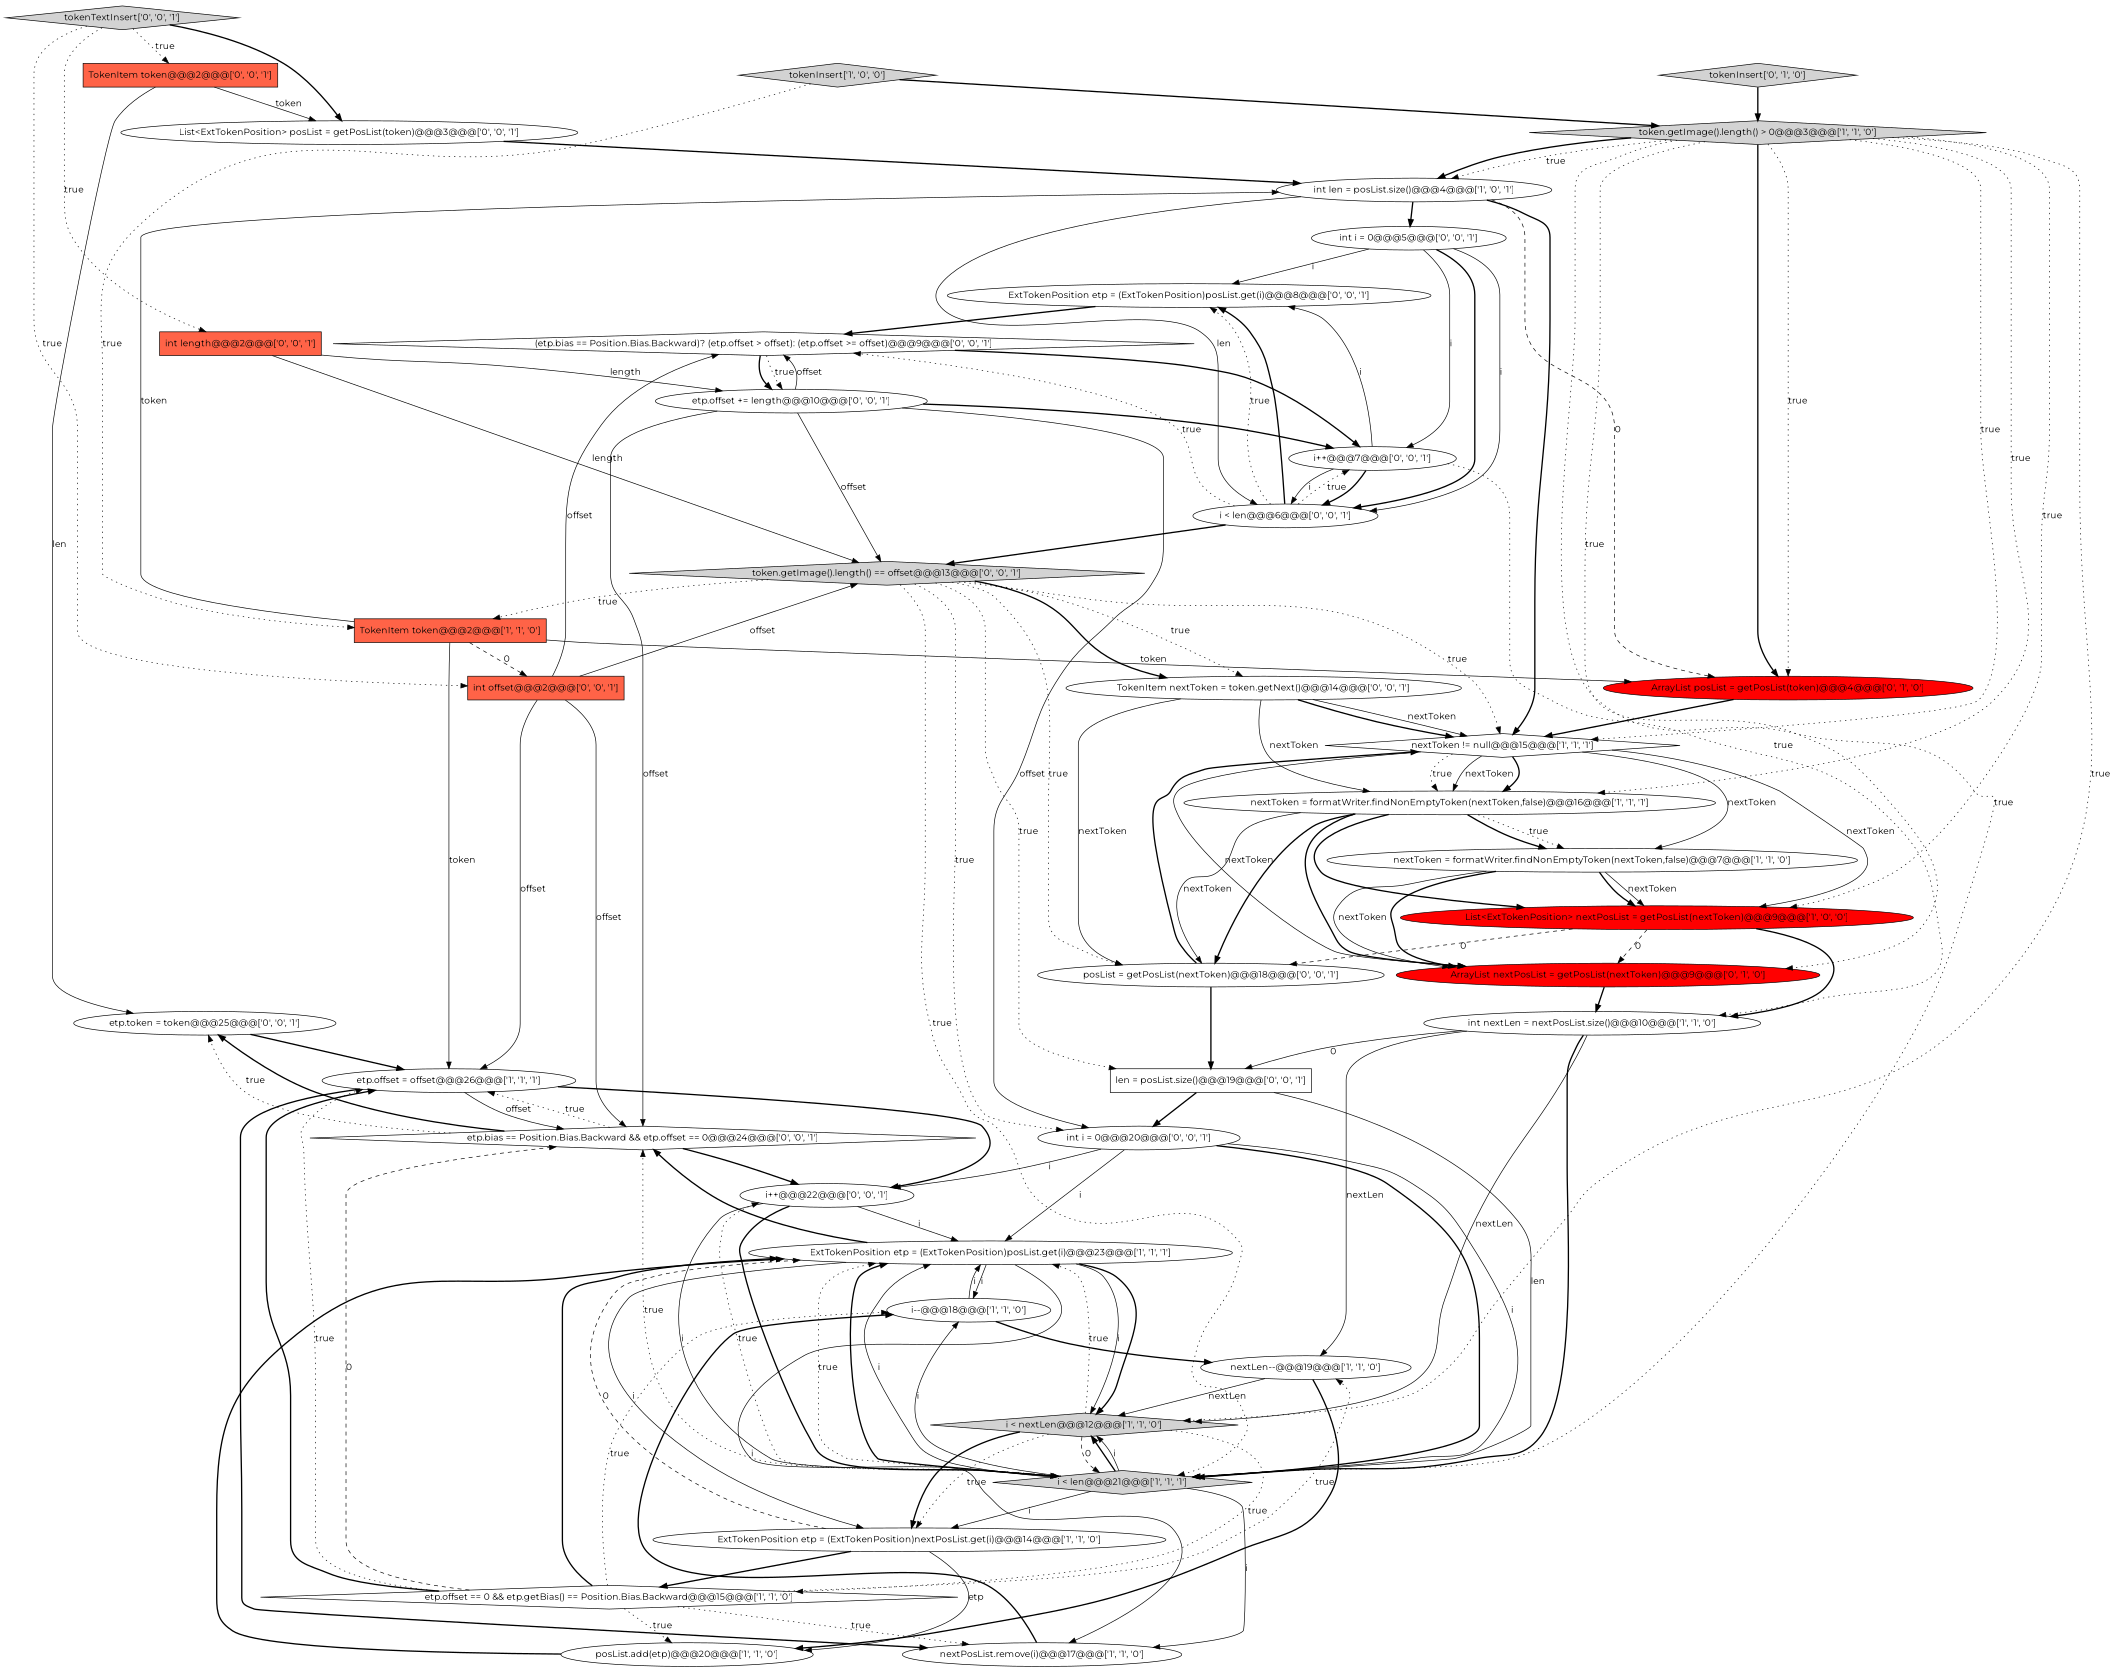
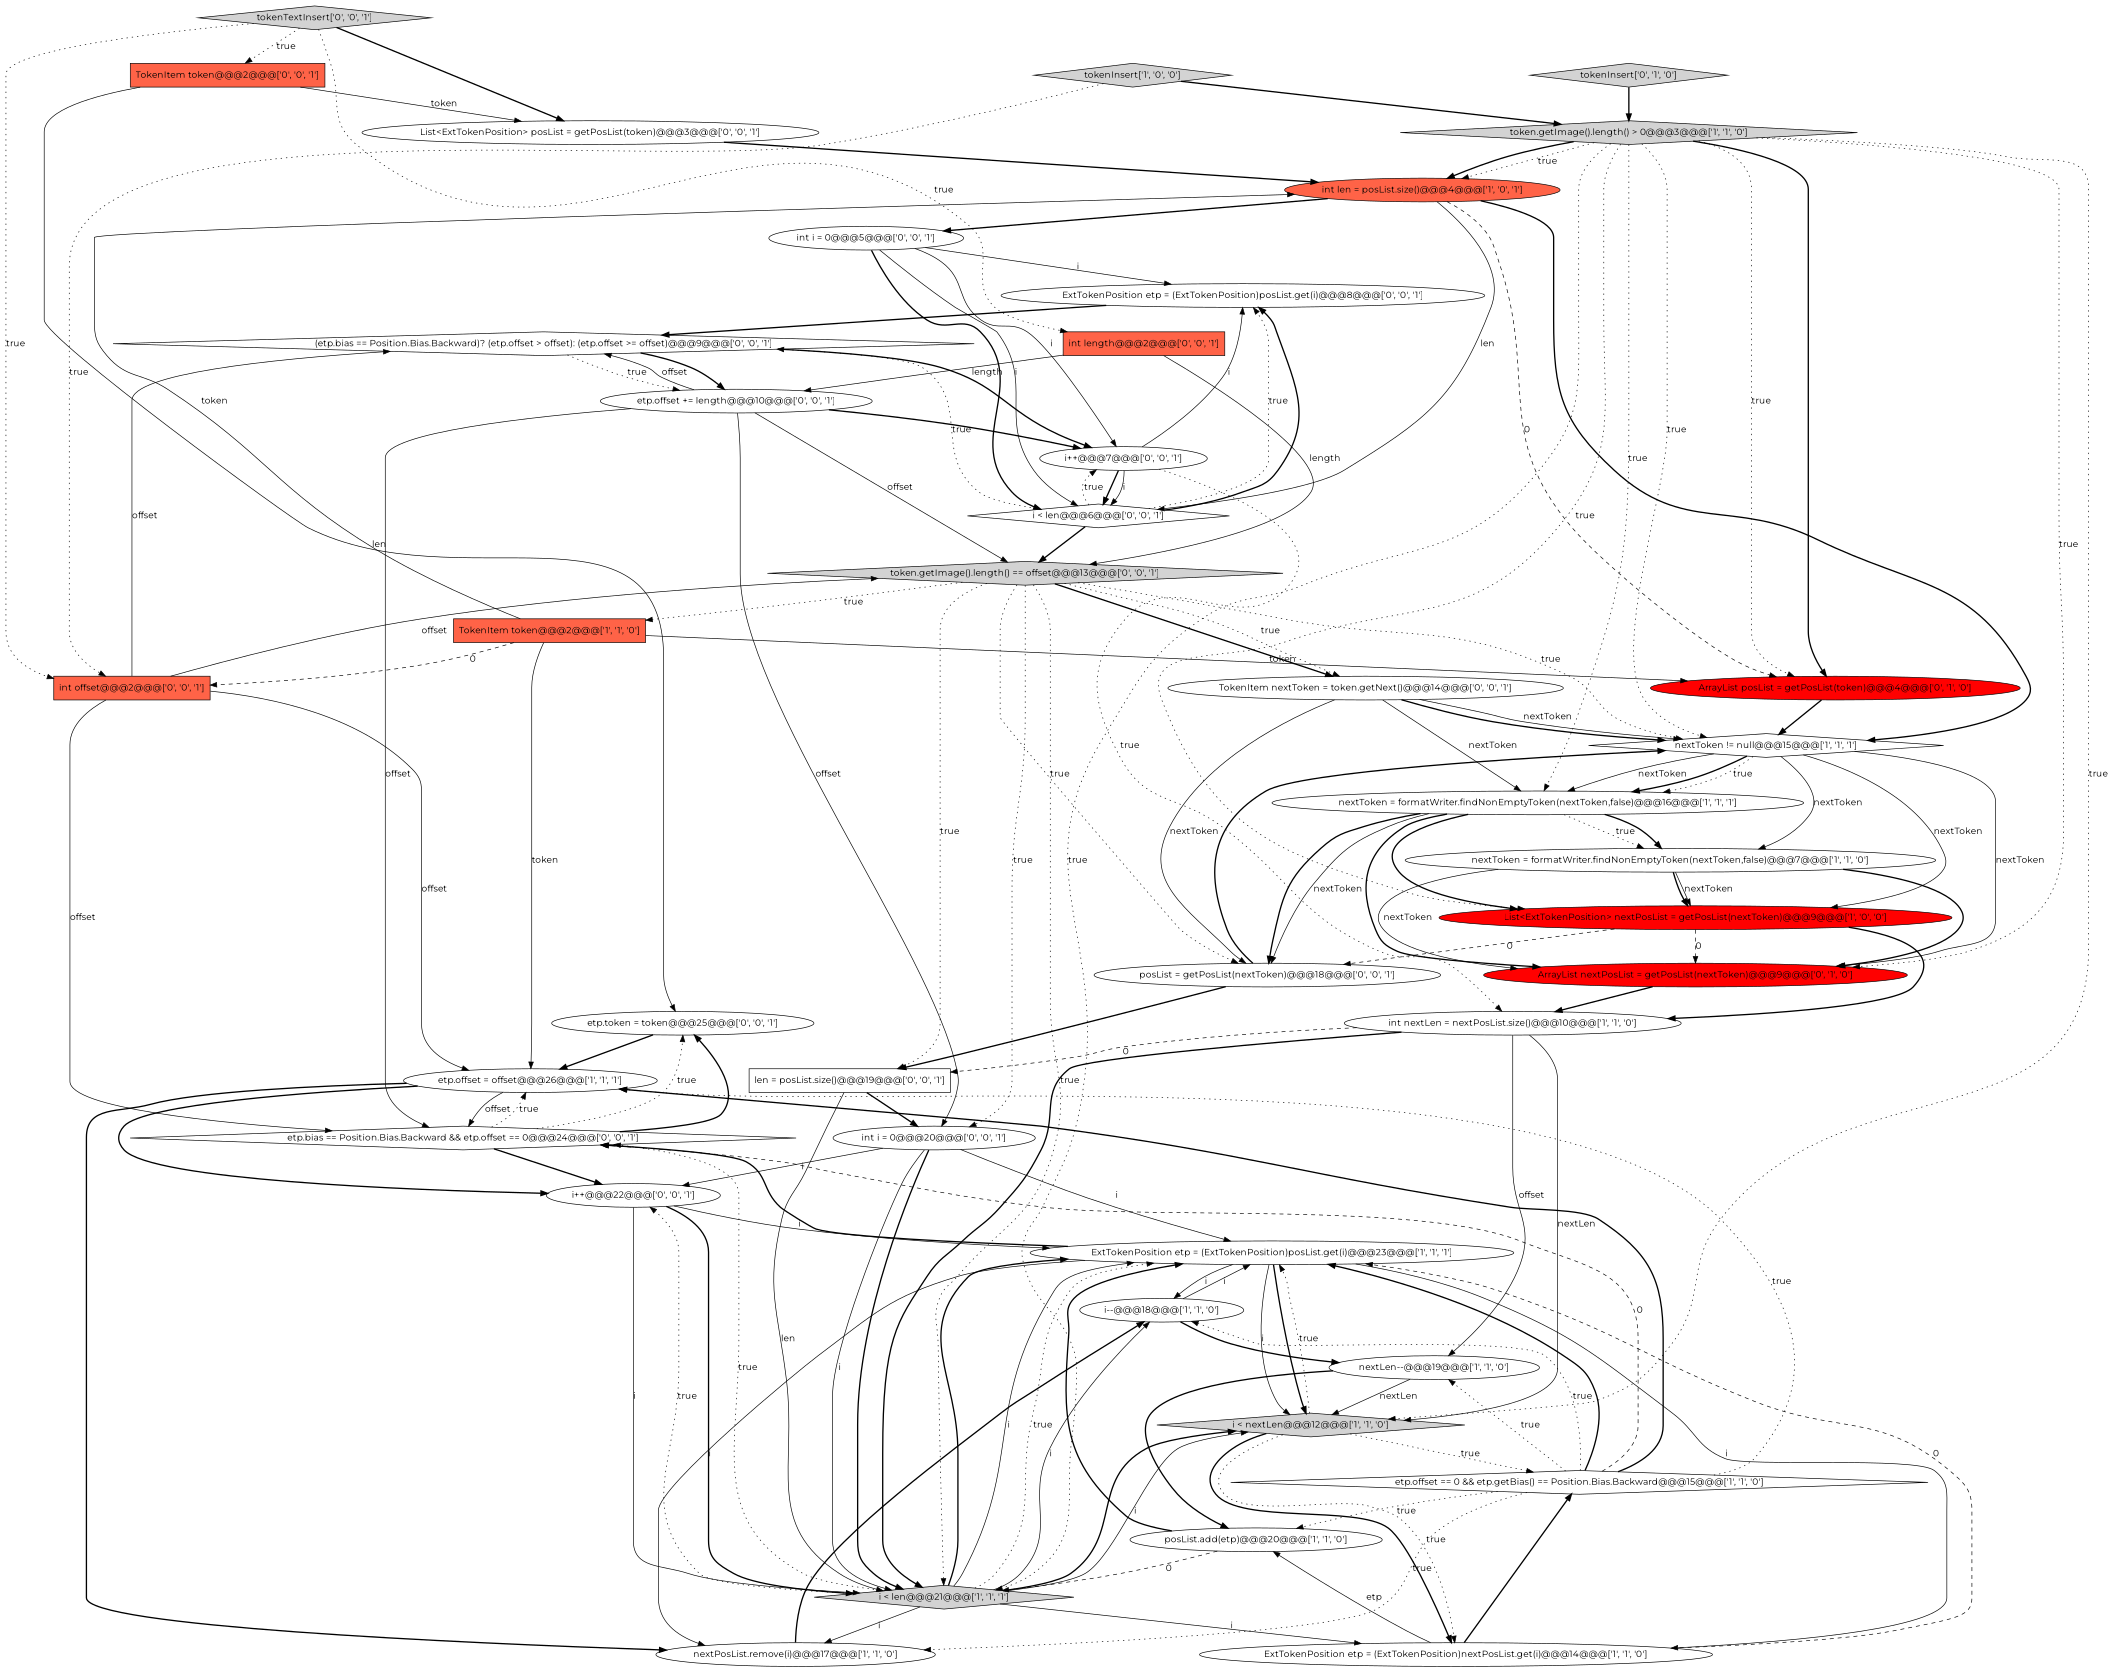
(1414, 190) -> (1422, 190)
(174, 199) -> (359, 154)
(1285, 516) -> (1098, 516)
(1356, 1043) -> (1156, 1043)
(1365, 1195) -> (1532, 1195)
(1083, 1455) -> (1114, 1575)
